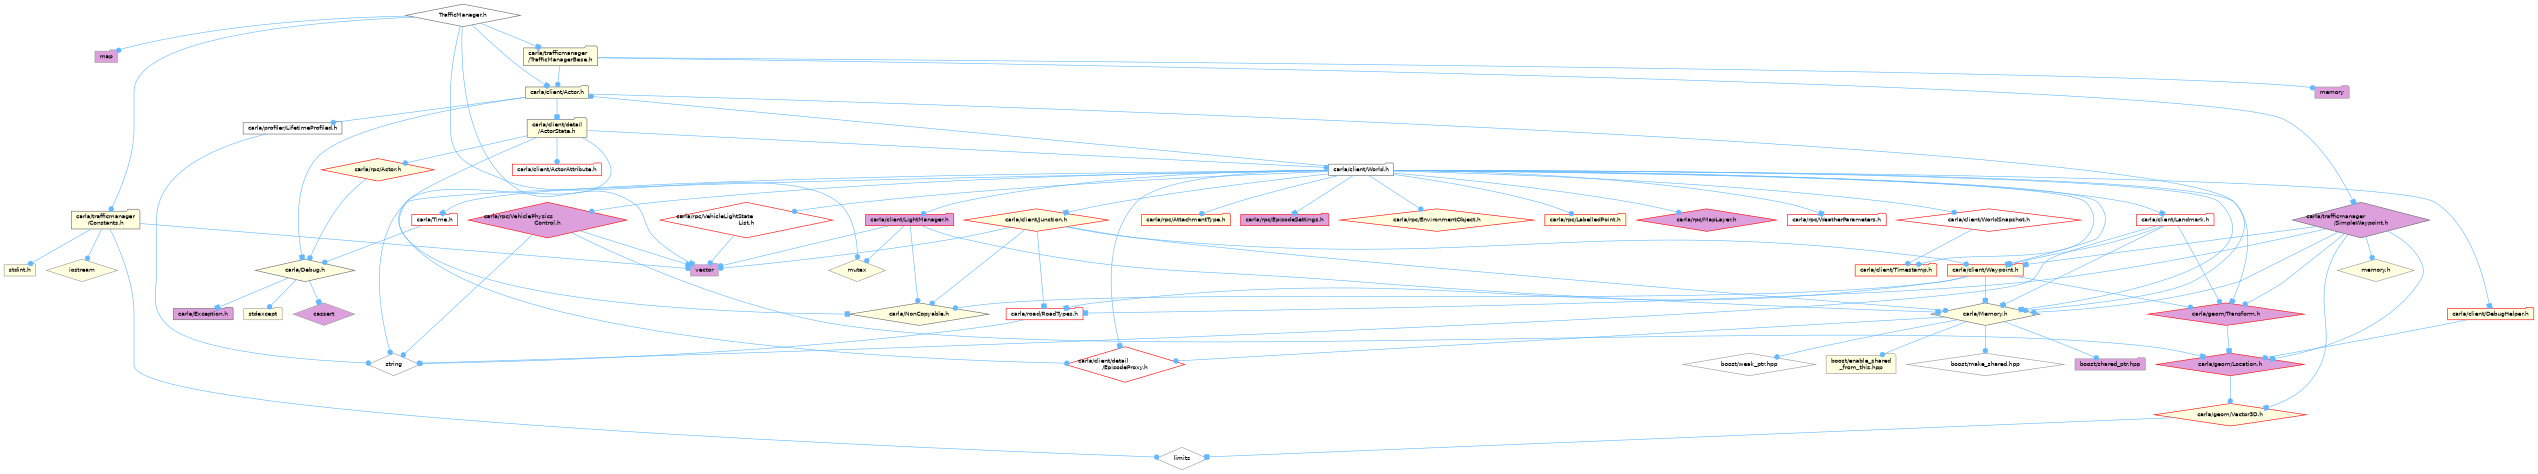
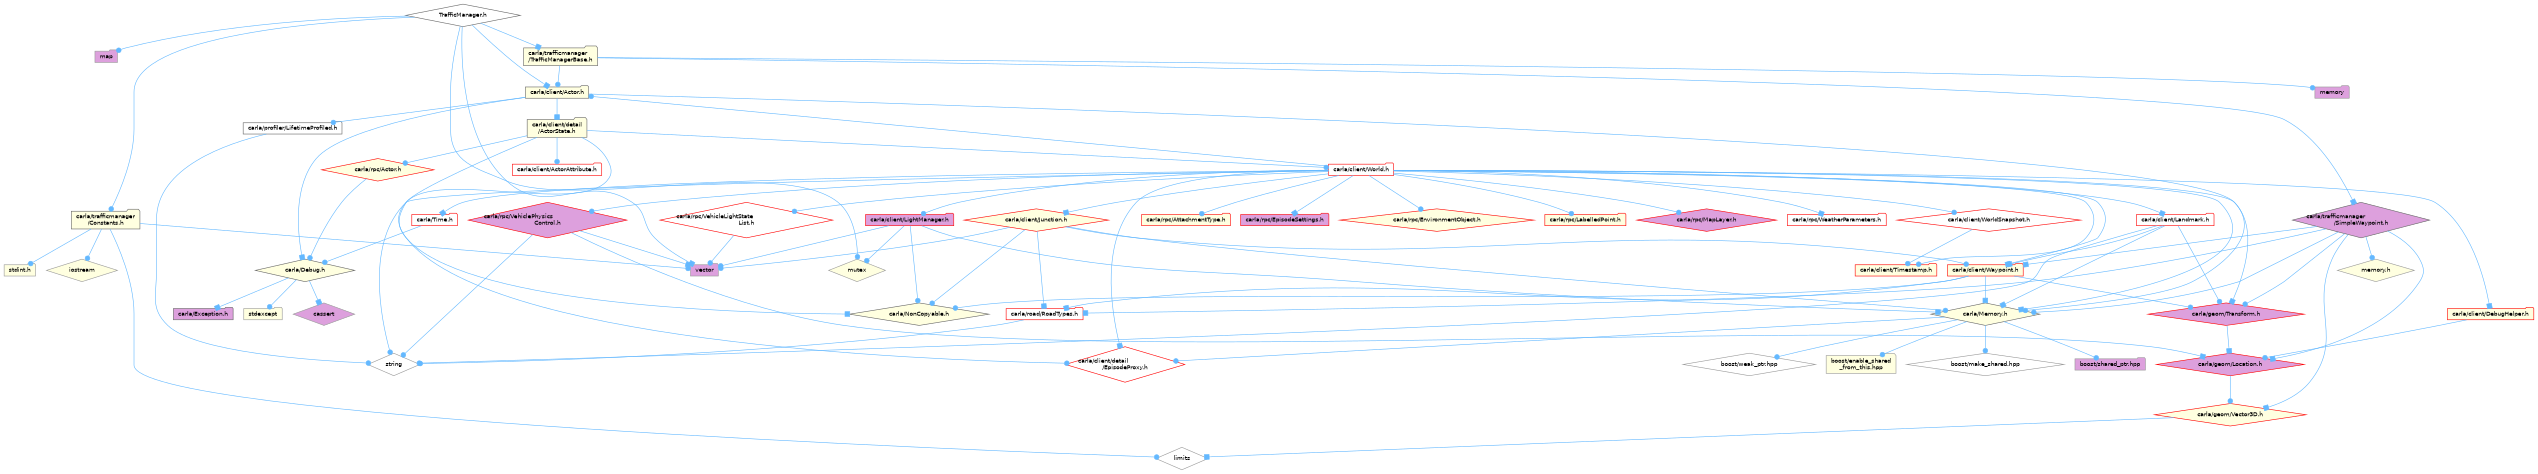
(1361, 170) -> (1361, 170)
